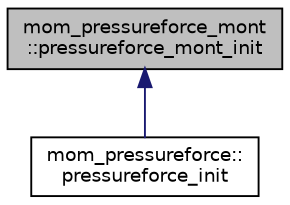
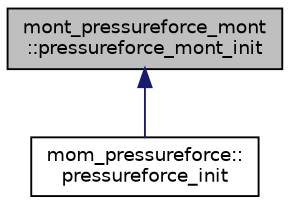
(145, 39) -> (145, 39)
